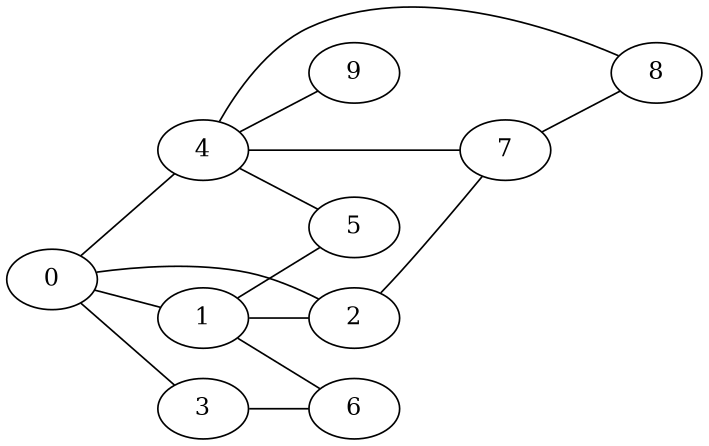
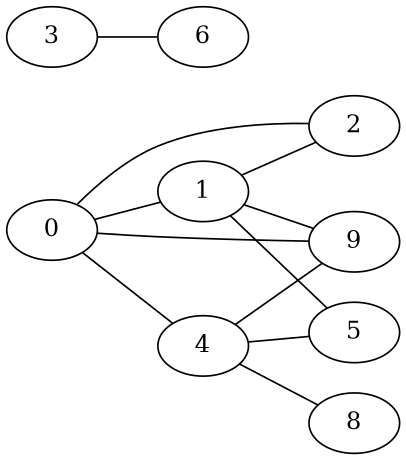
(505, 150) -> none
(128, 344) -> (203, 239)
(279, 363) -> (279, 217)
